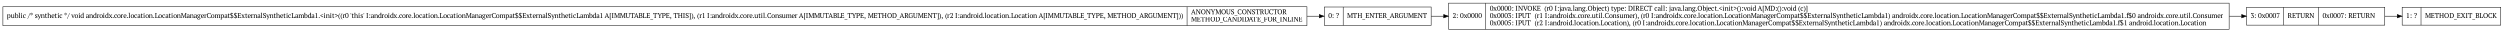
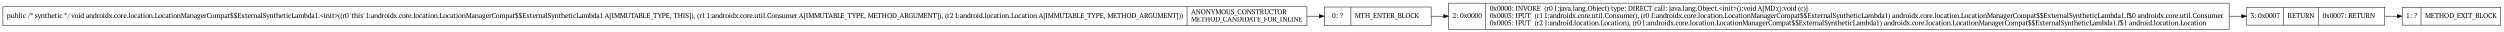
(1387, 16) -> (1387, 16)
